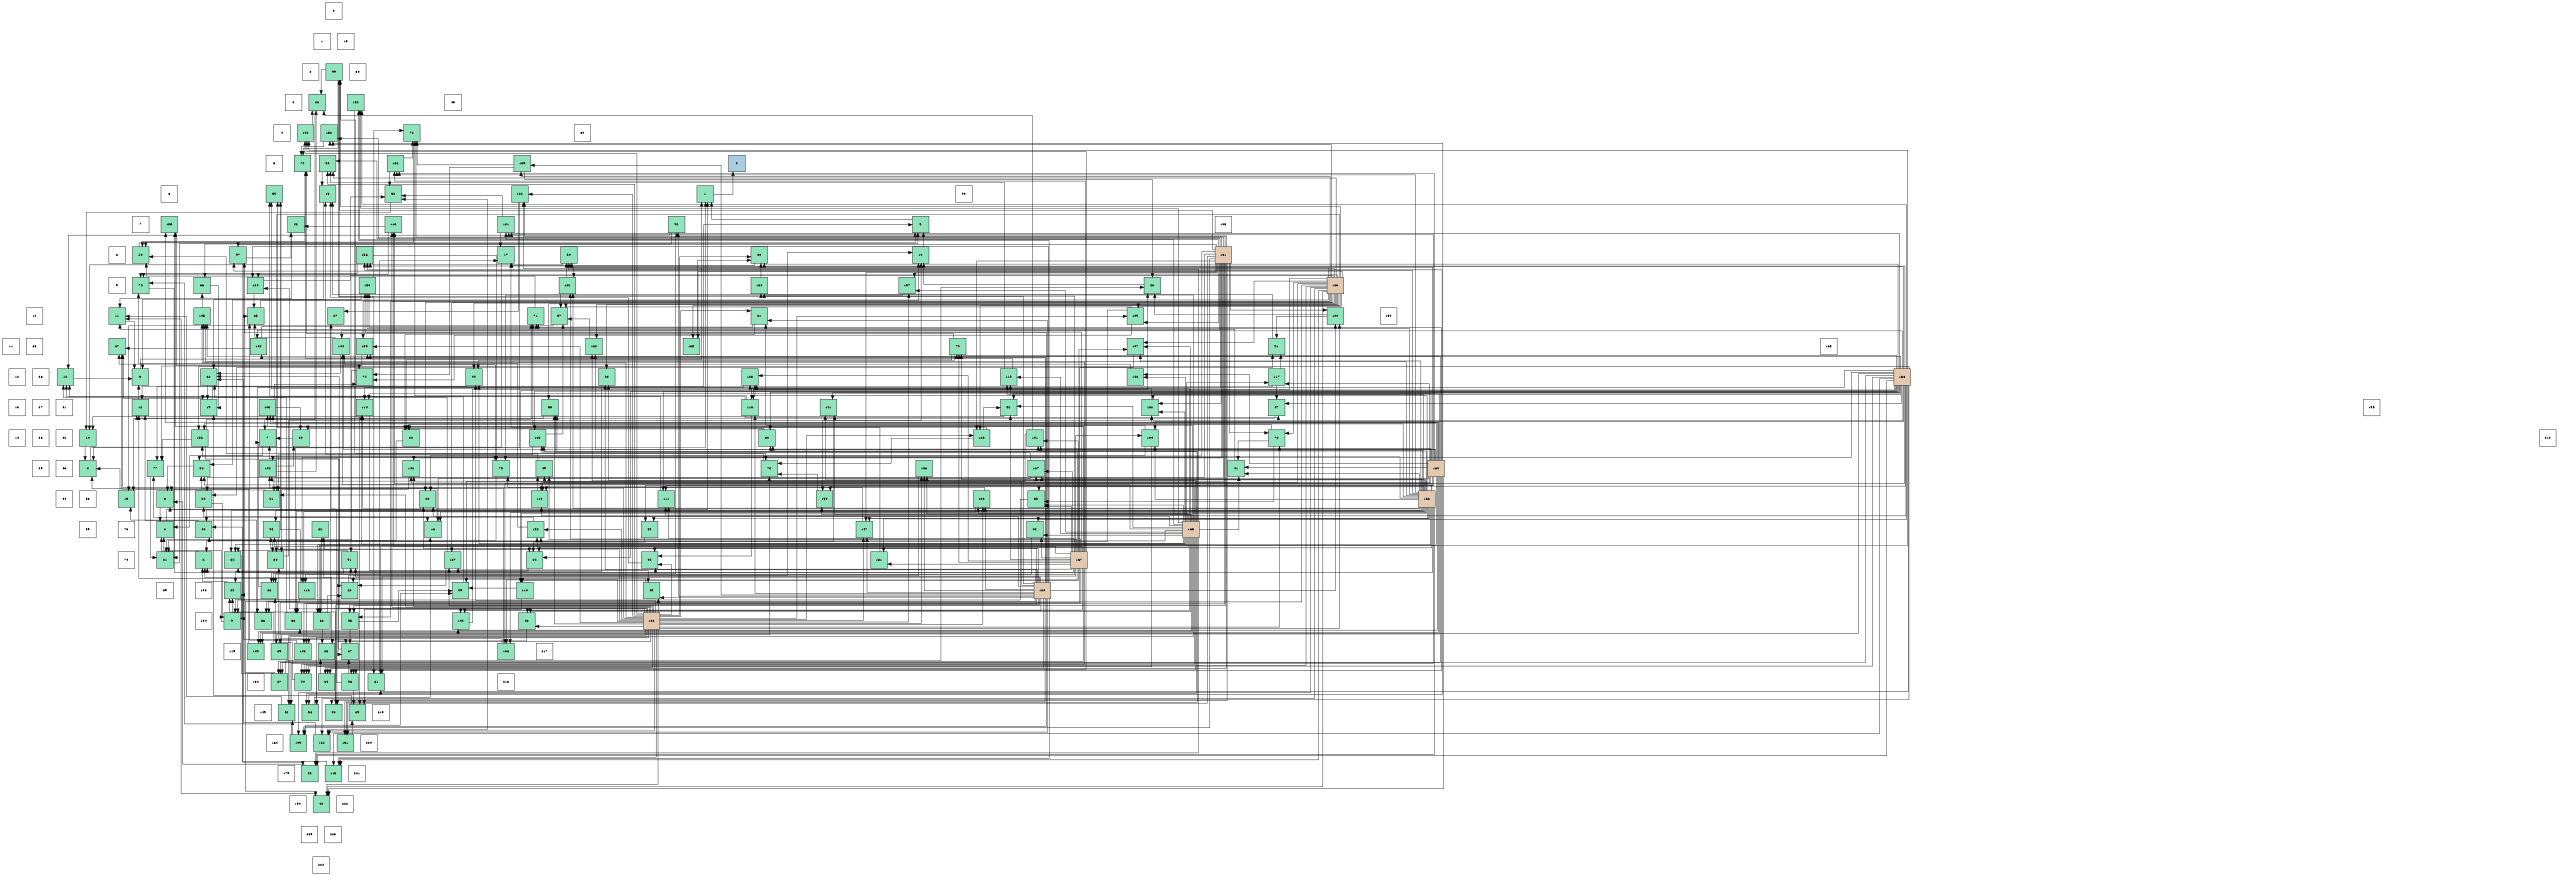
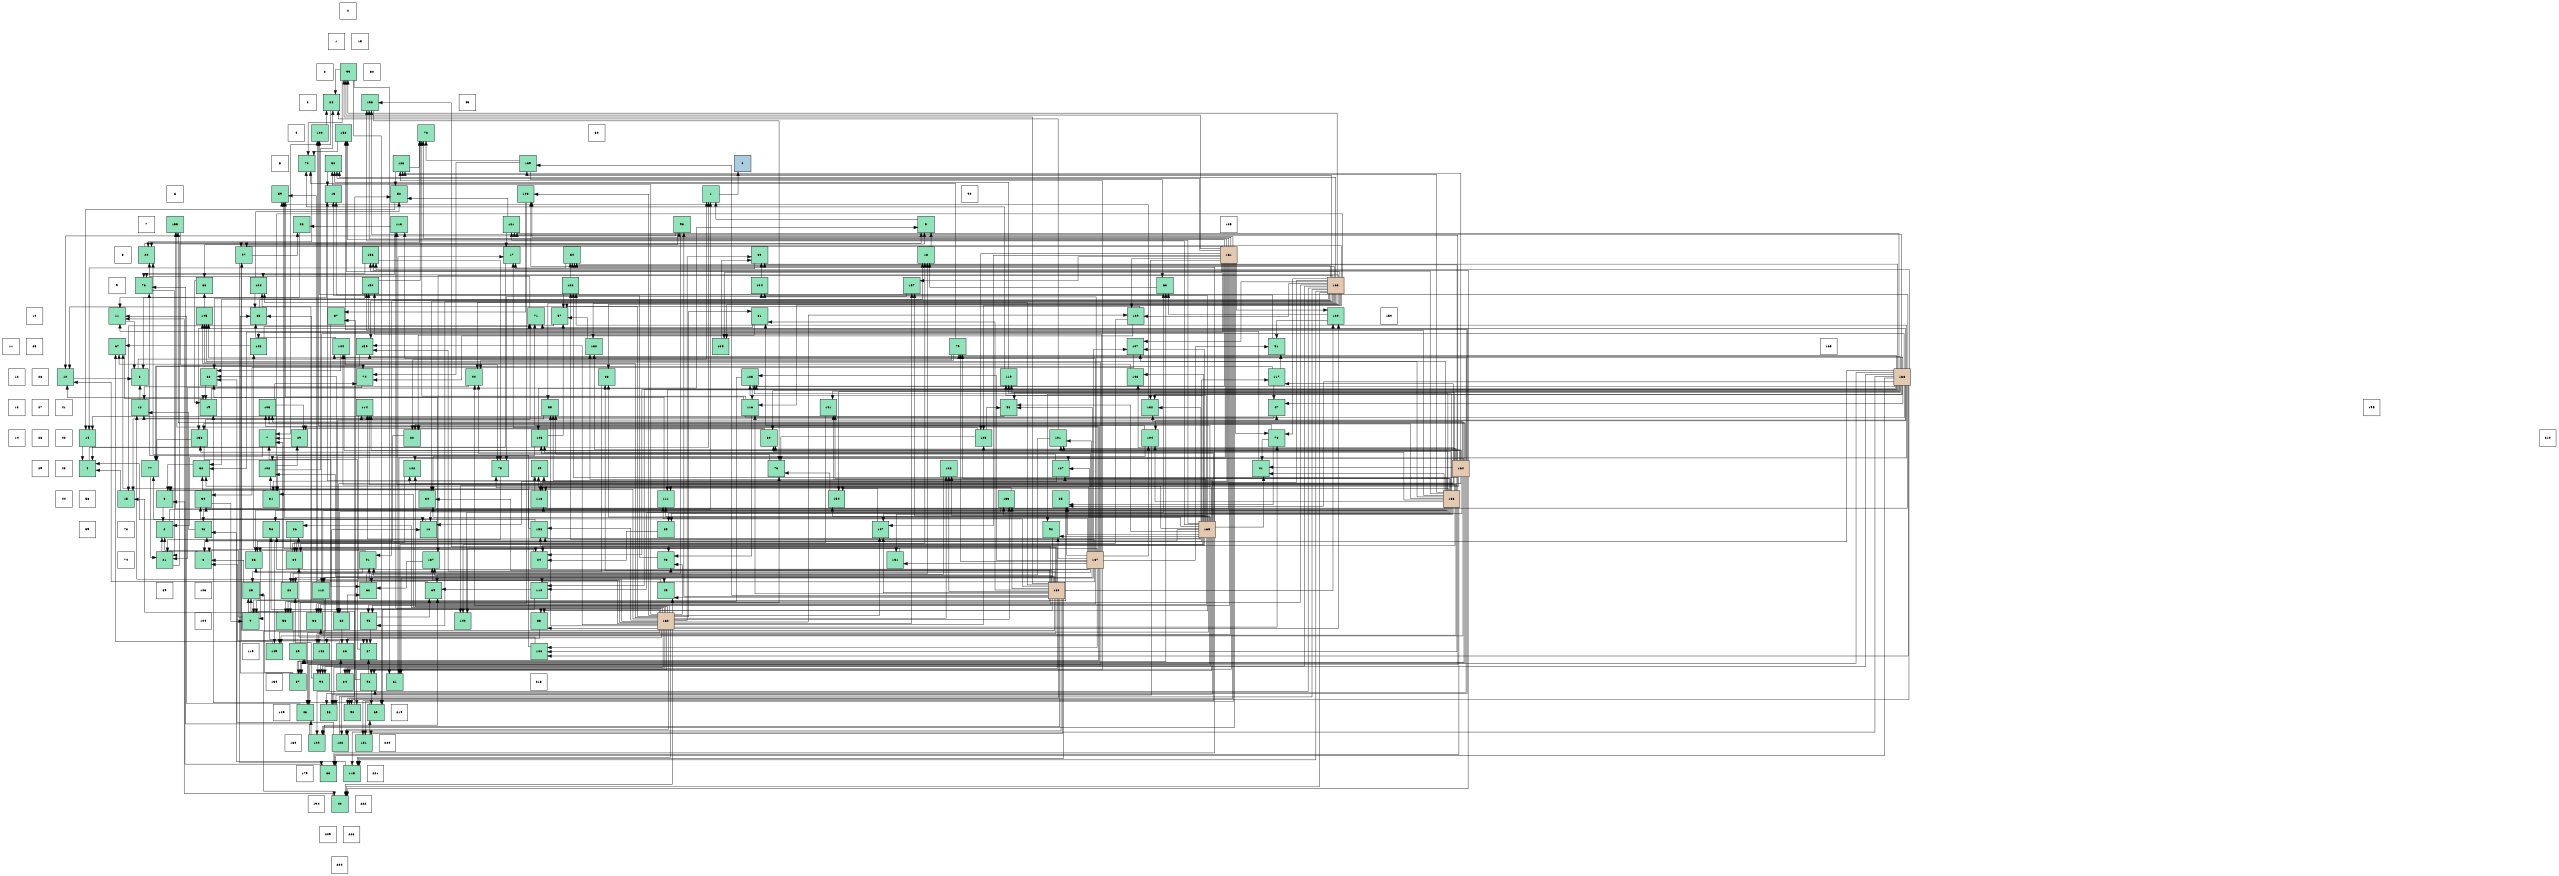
(545, 652) -> none
